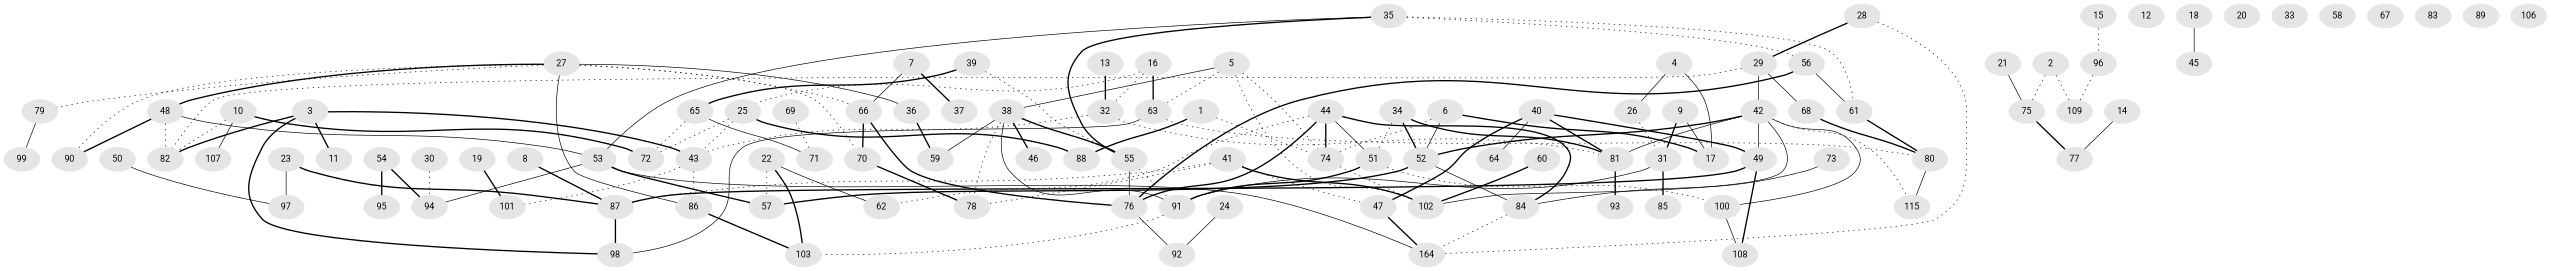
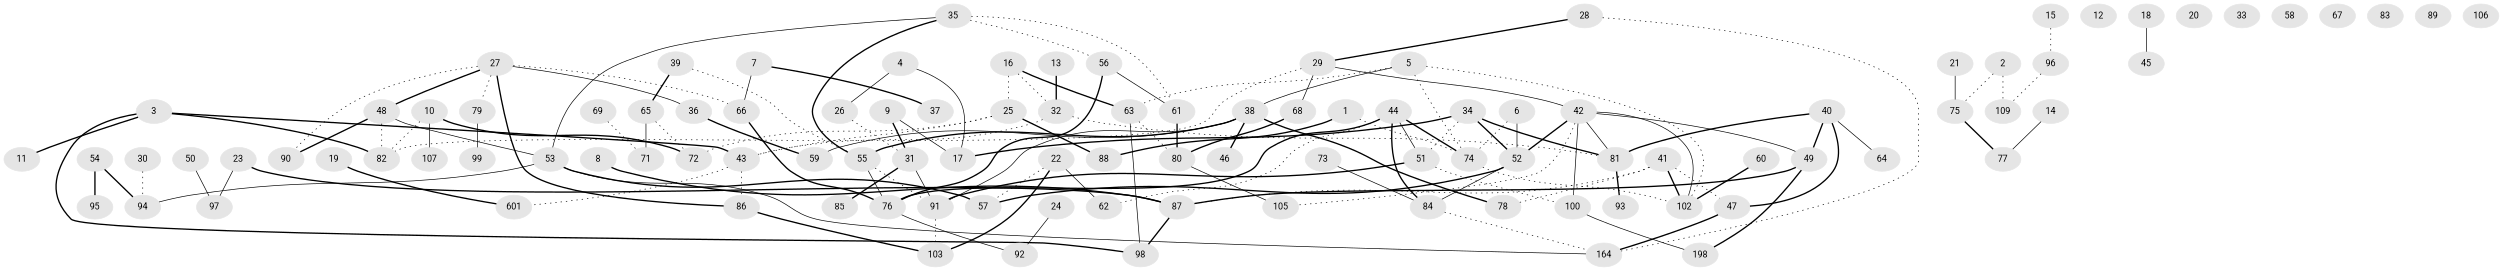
(1581, 130) -> (1166, 139)
(984, 158) -> (1375, 161)
(862, 159) -> none
(578, 174) -> (566, 188)
(507, 207) -> (514, 207)
(1912, 207) -> (1281, 207)
(1740, 255) -> (1700, 255)
